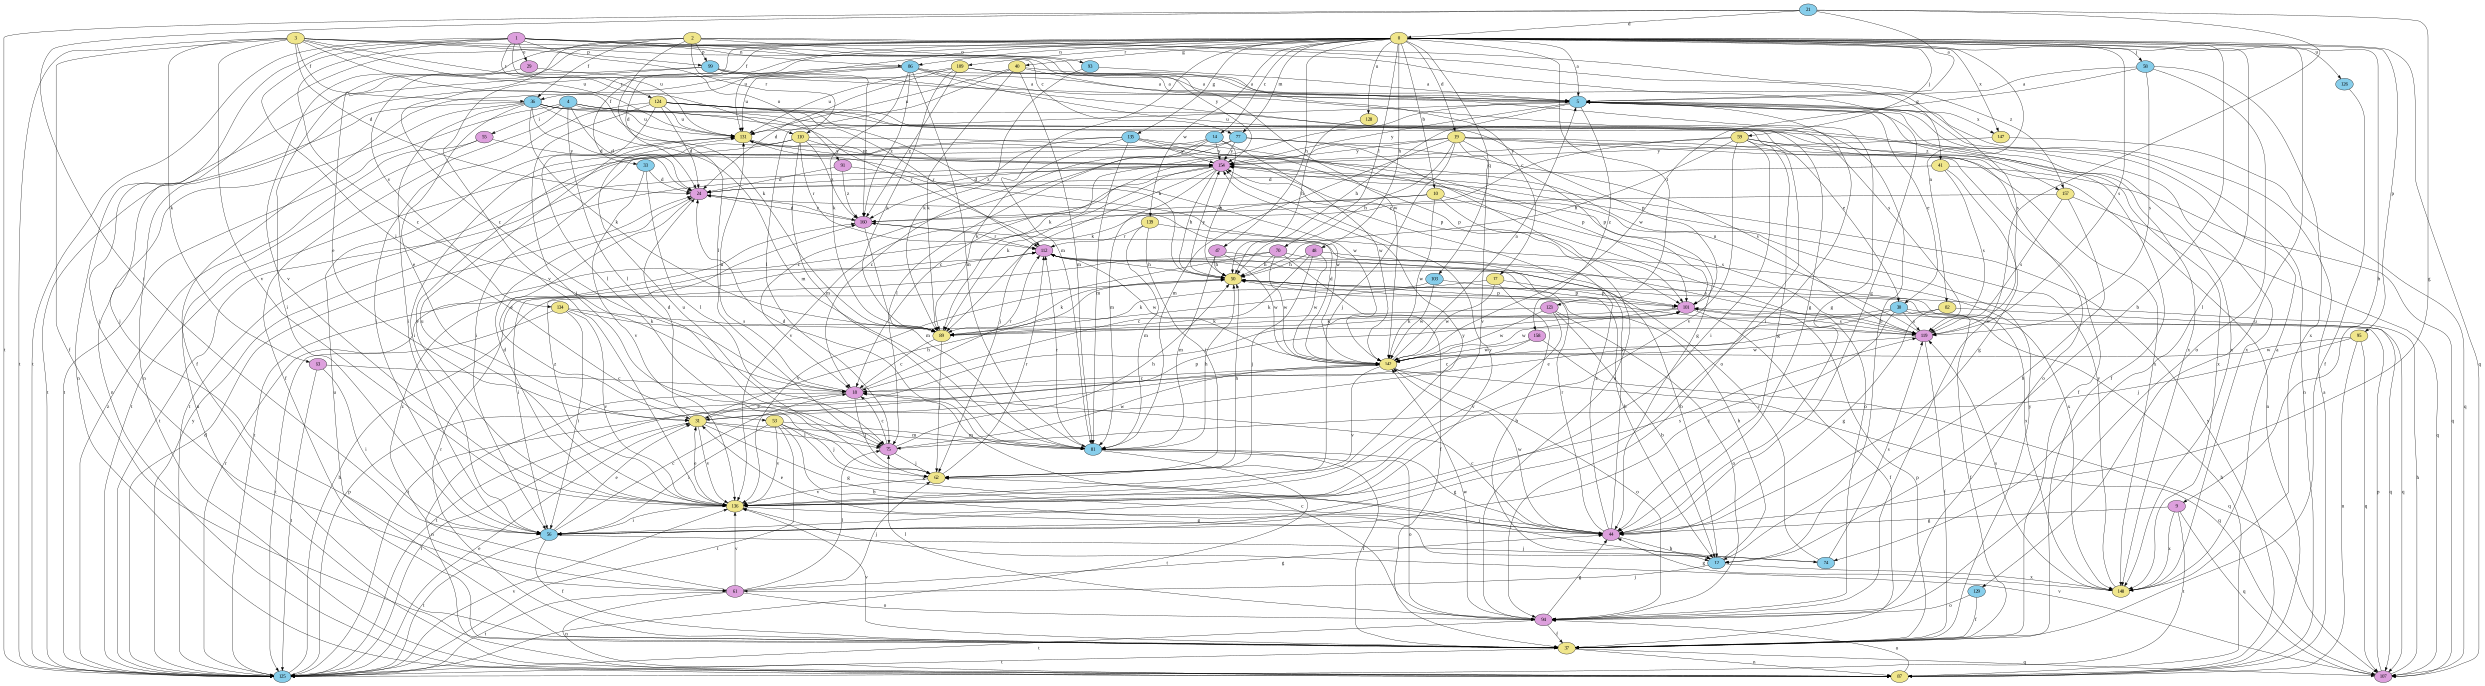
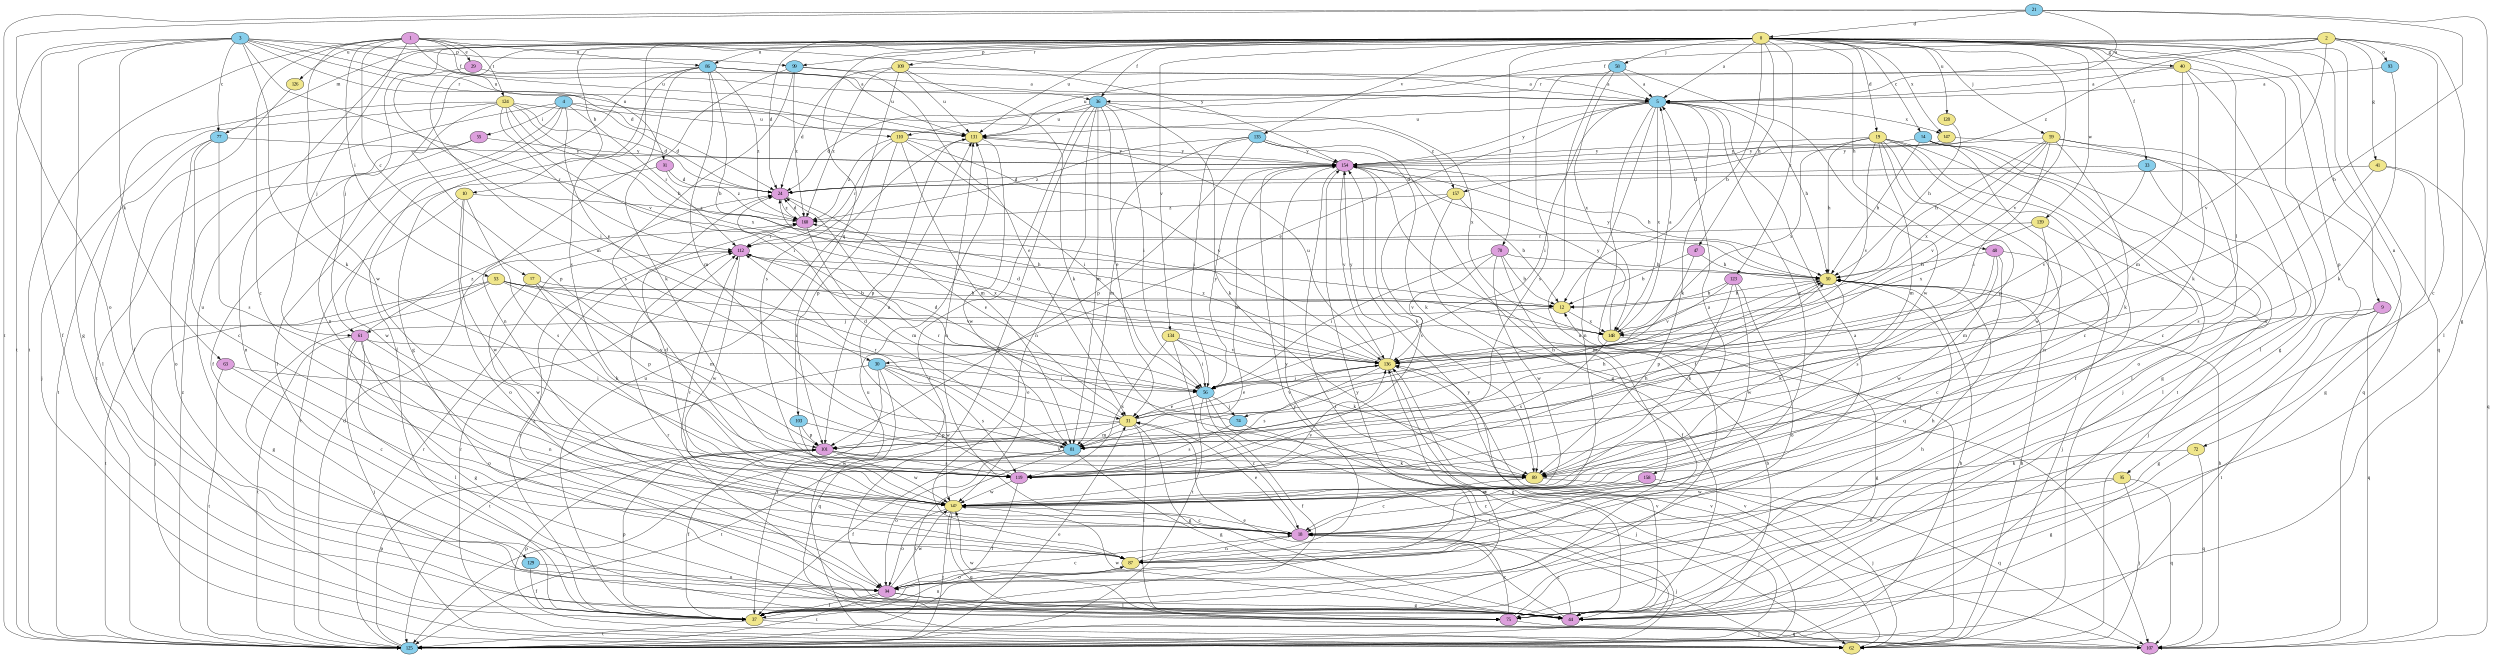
(296, 38) -> (240, 38)
(1214, 84) -> (1402, 84)
(2344, 84) -> (295, 84)
(1947, 307) -> (2196, 449)
(1642, 323) -> (1697, 297)
(1276, 340) -> (946, 418)
(1629, 412) -> (2078, 641)
(1716, 563) -> (1562, 307)
